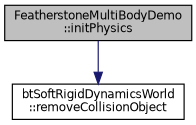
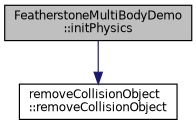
(98, 102) -> (98, 102)
